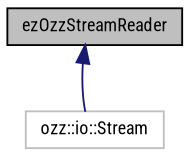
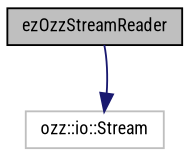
(83, 88) -> (107, 69)
